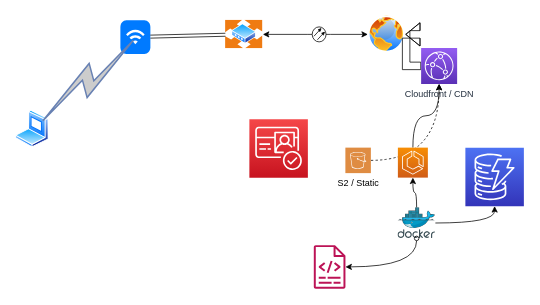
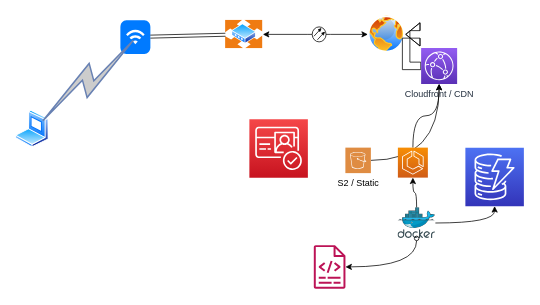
(431, 130) -> (431, 130)
